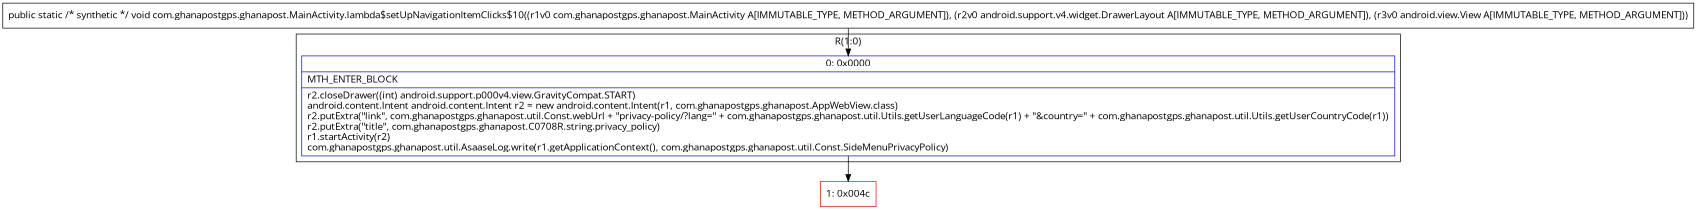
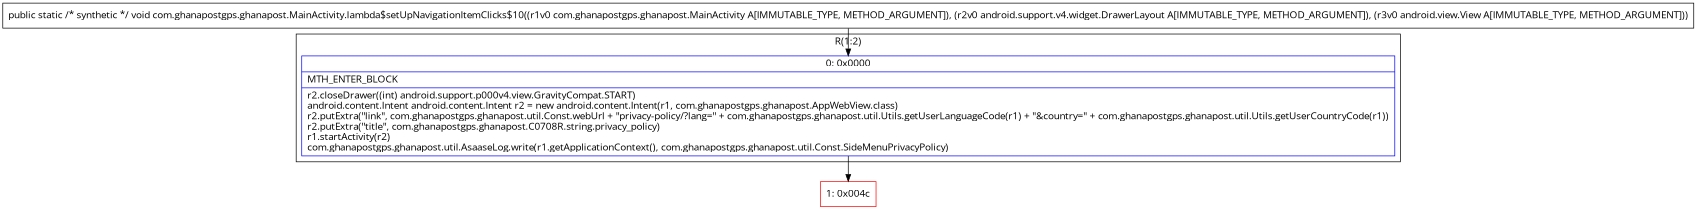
(848, 42) -> (848, 42)
